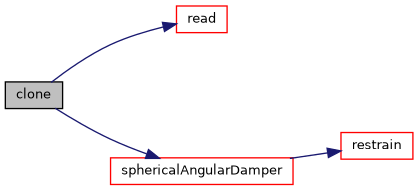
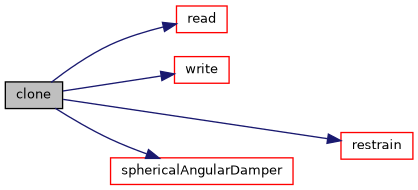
none -> (202, 70)
(309, 156) -> (195, 119)
